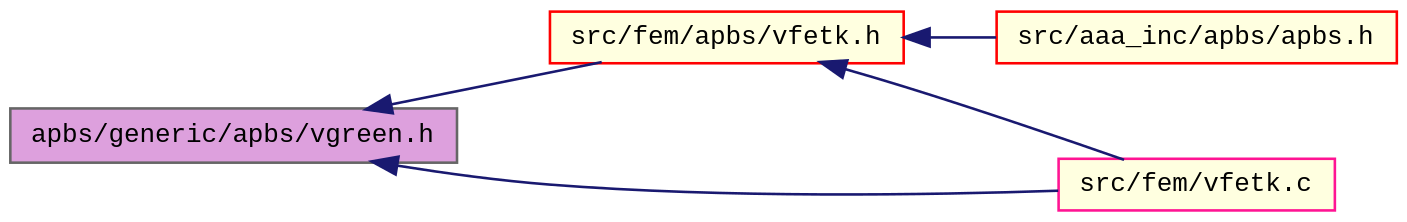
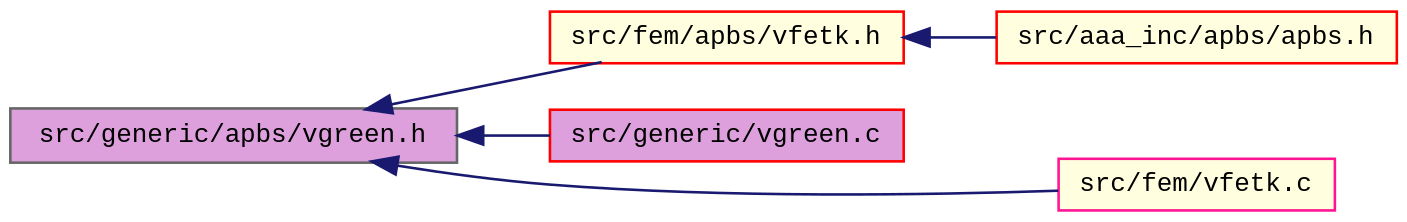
(985, 113) -> none
(234, 136) -> (234, 136)
none -> (727, 136)
